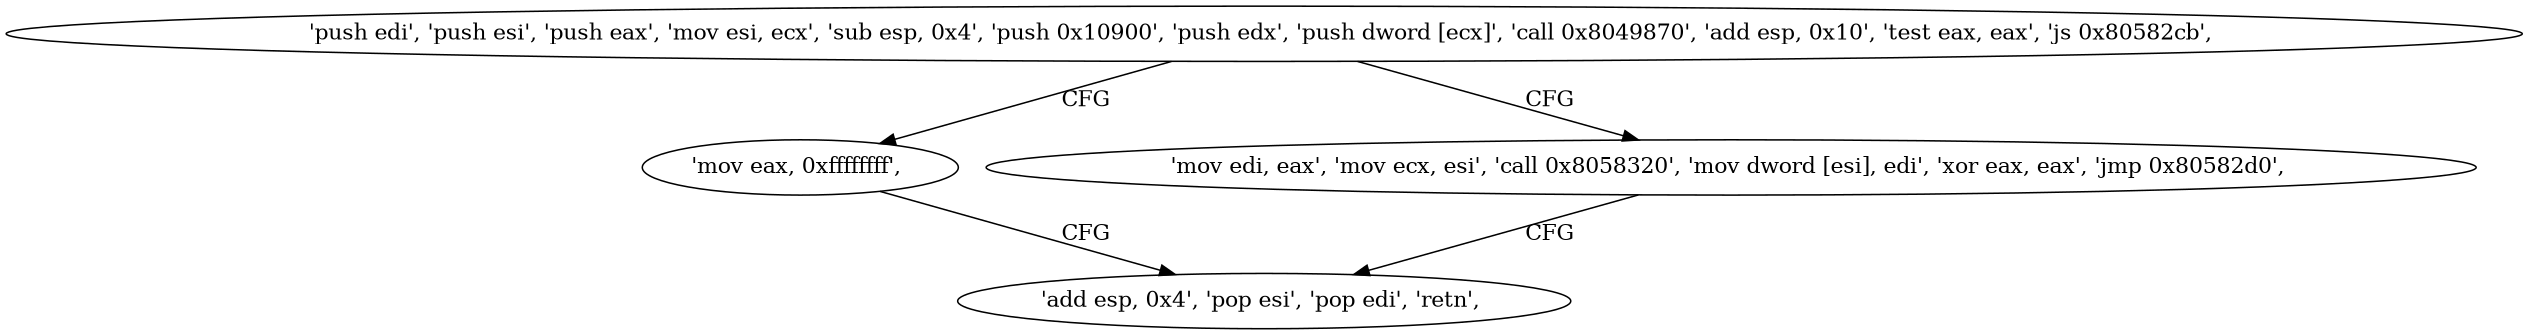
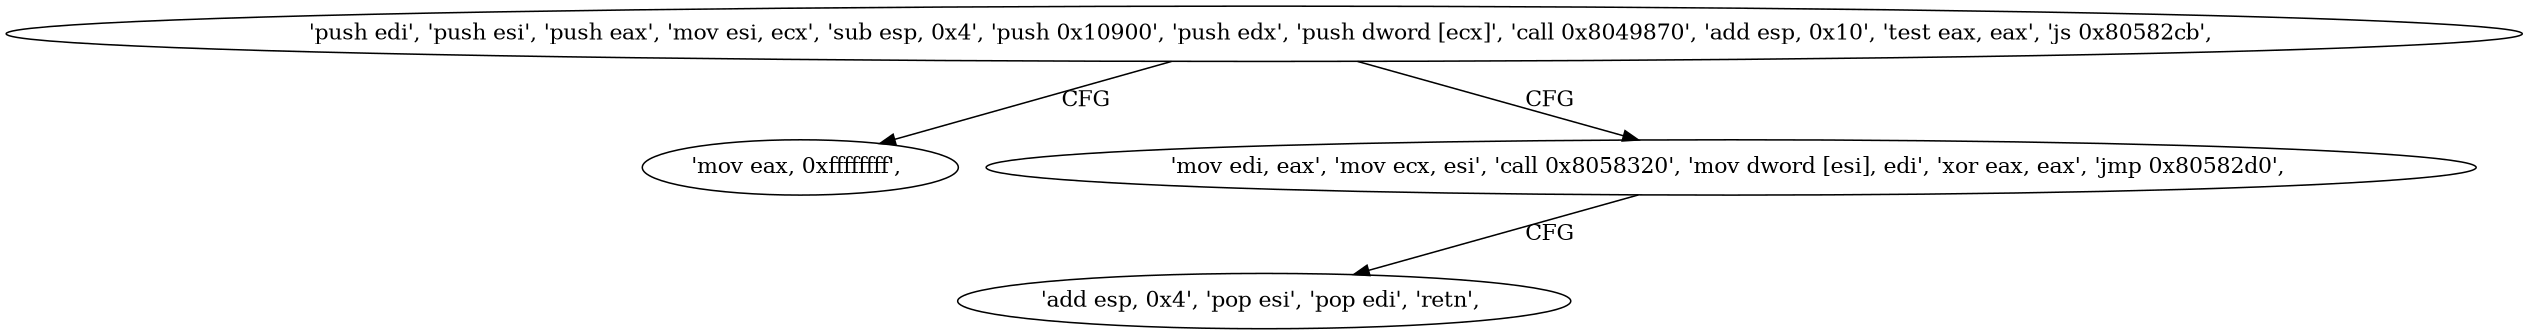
(1020, 231) -> none
